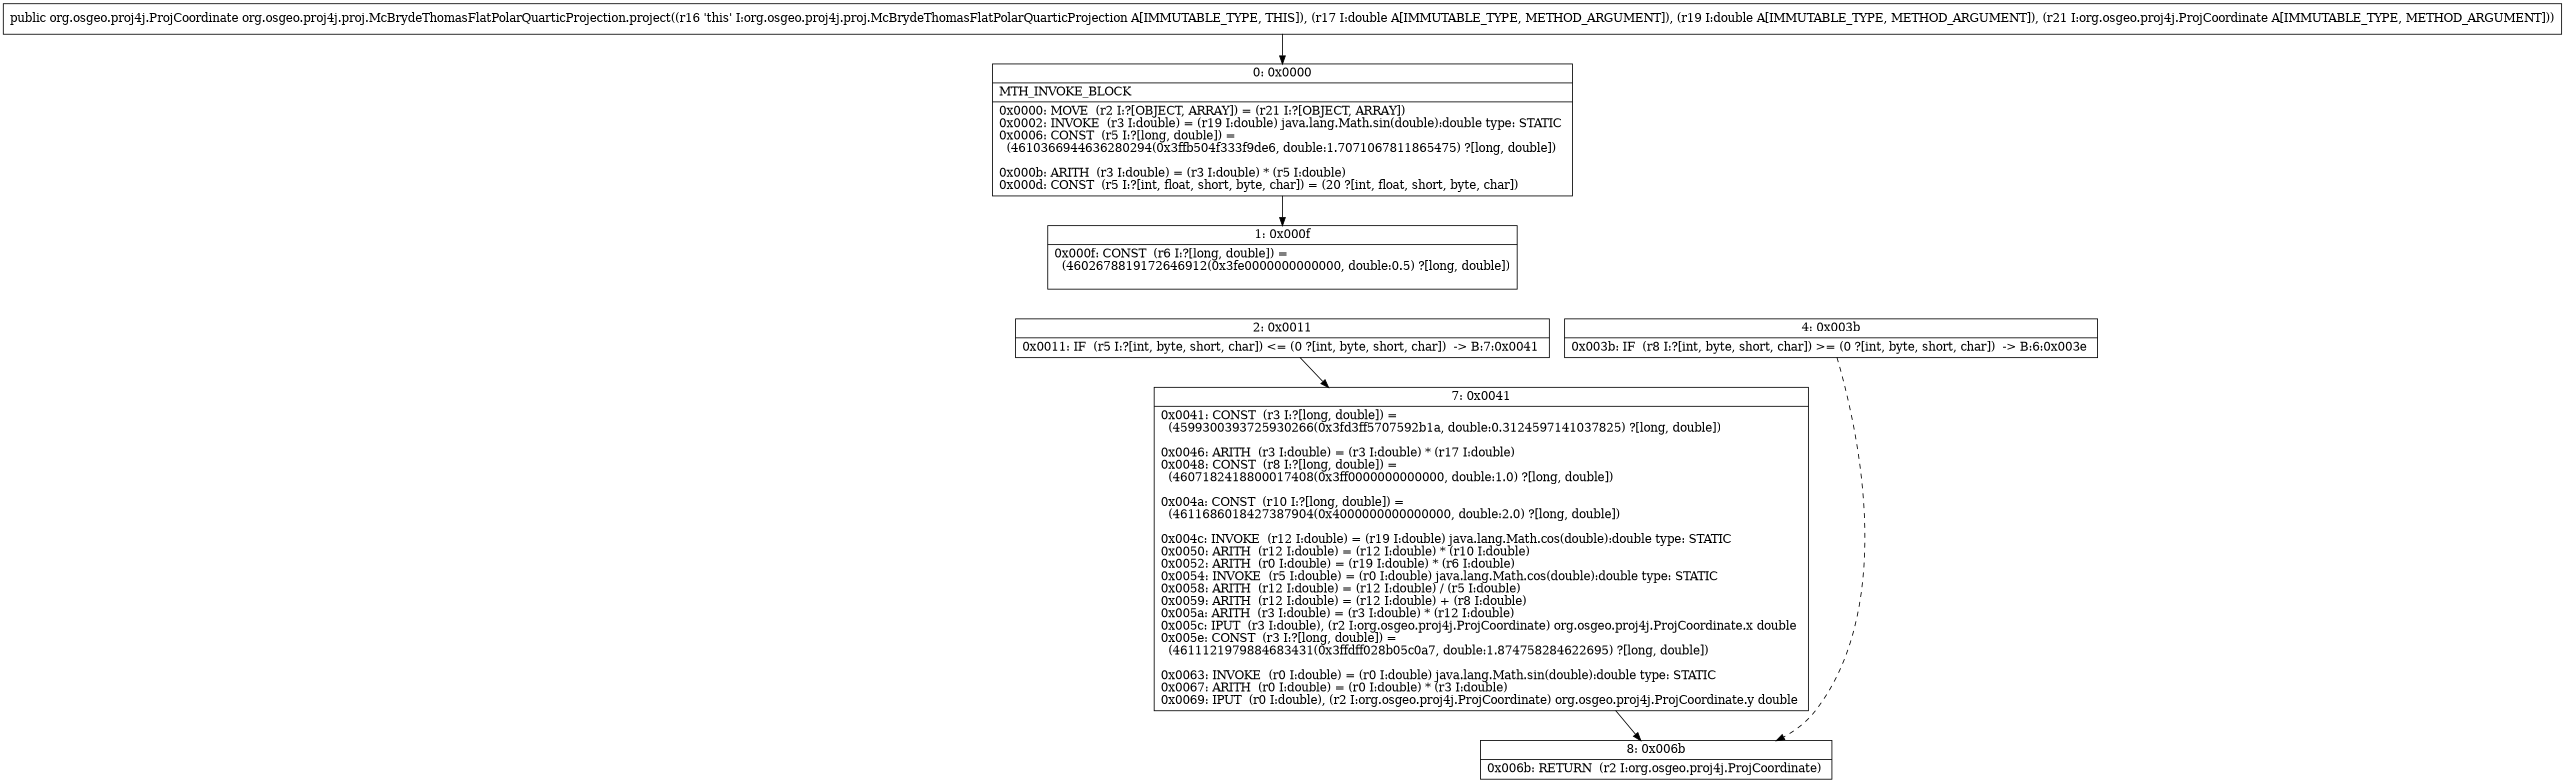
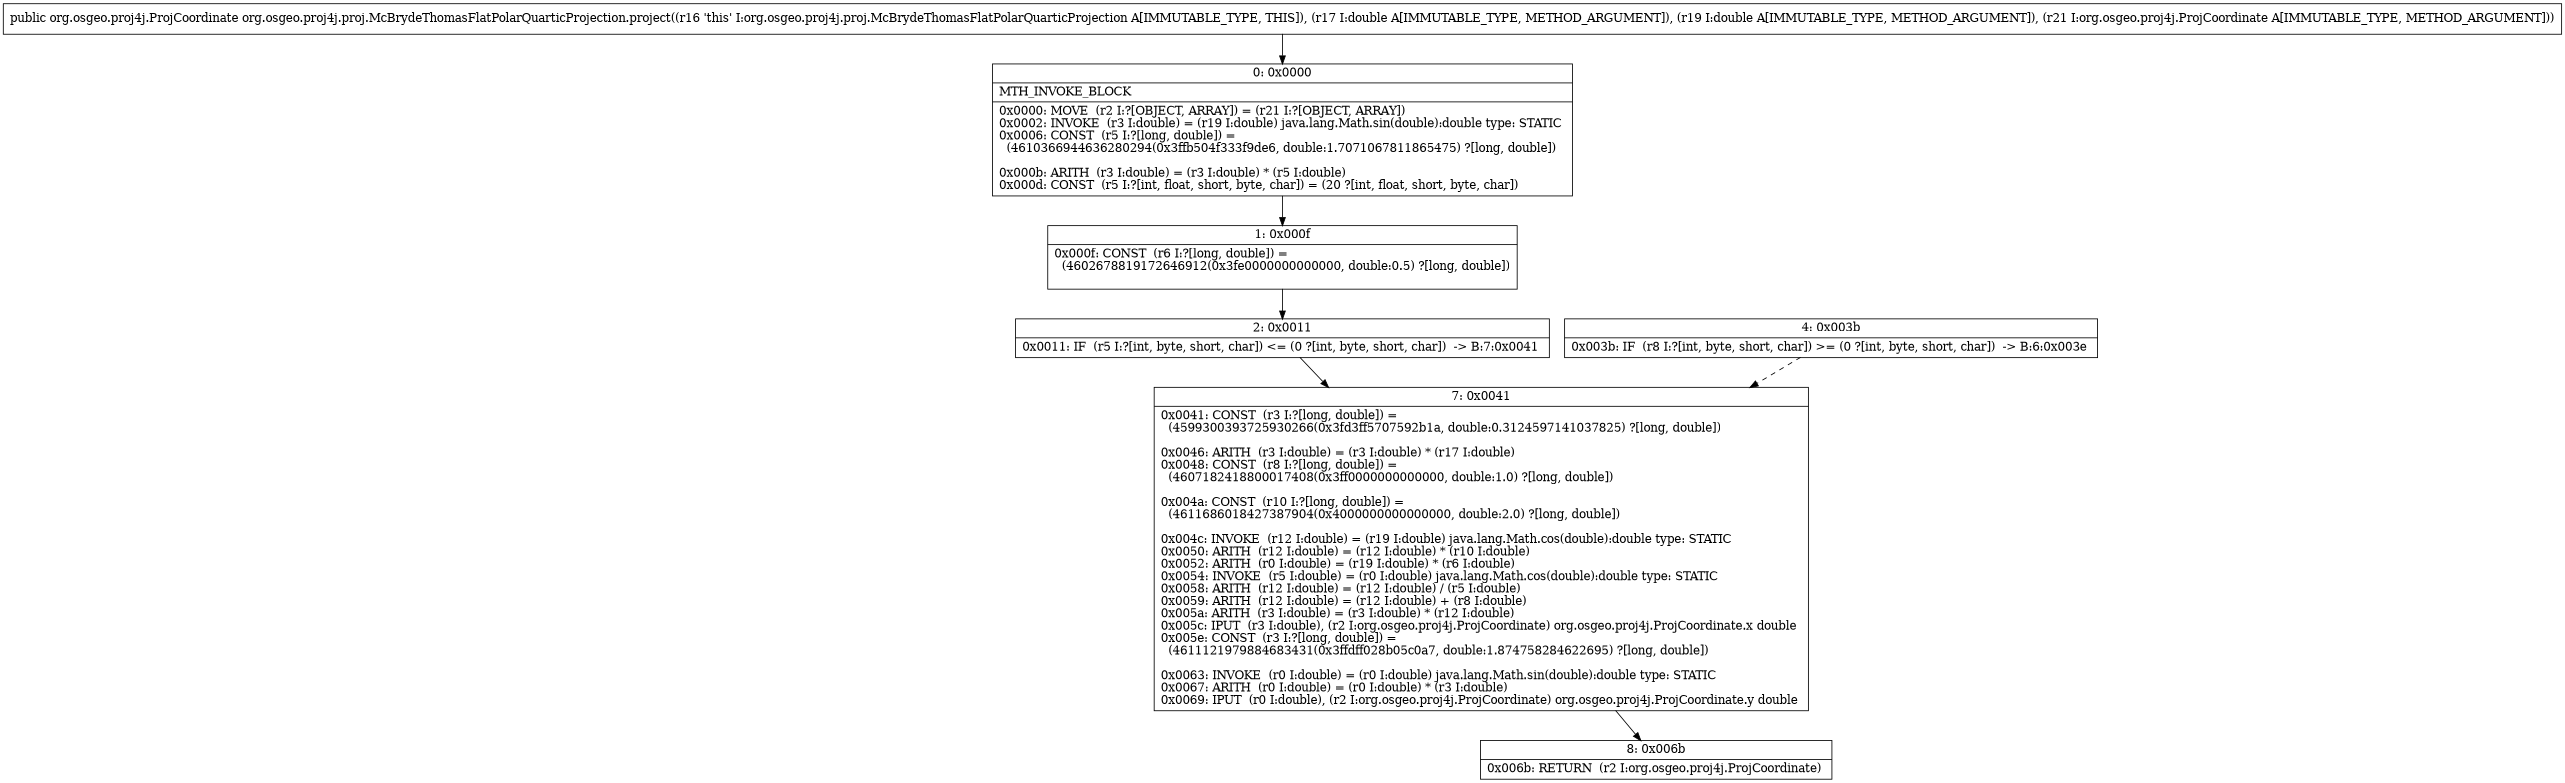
none -> (1282, 300)
(1864, 558) -> (1779, 370)
